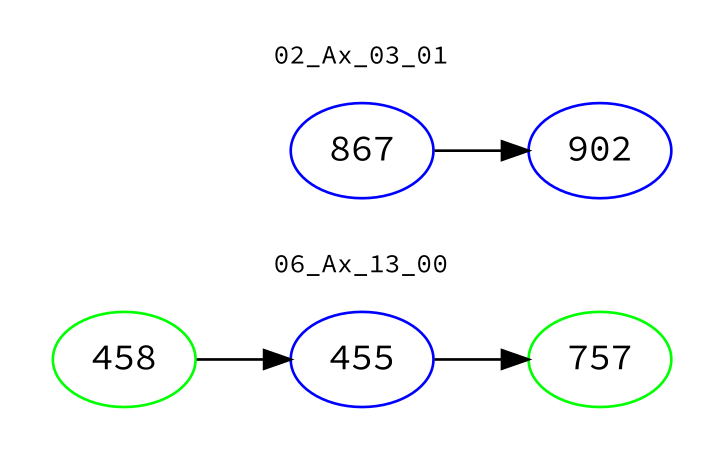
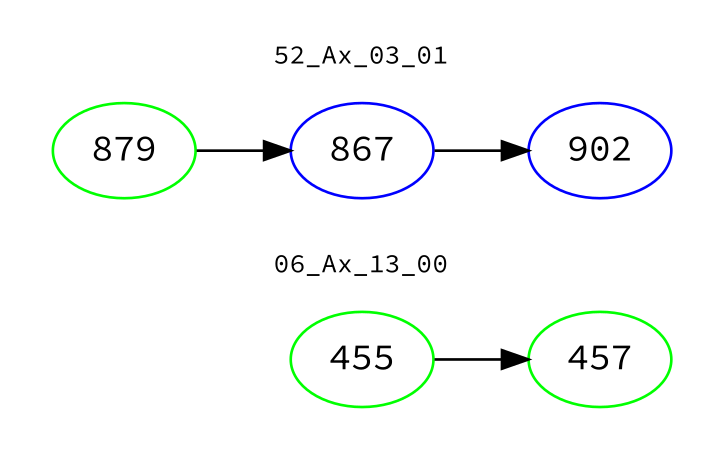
(362, 57) -> (362, 57)
none -> (124, 151)
(124, 359) -> none
(362, 359) -> (362, 359)
(600, 359) -> (600, 359)
